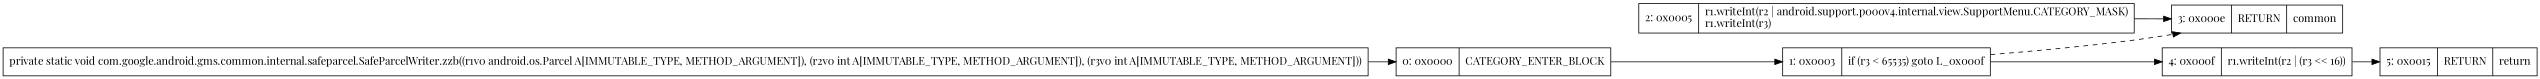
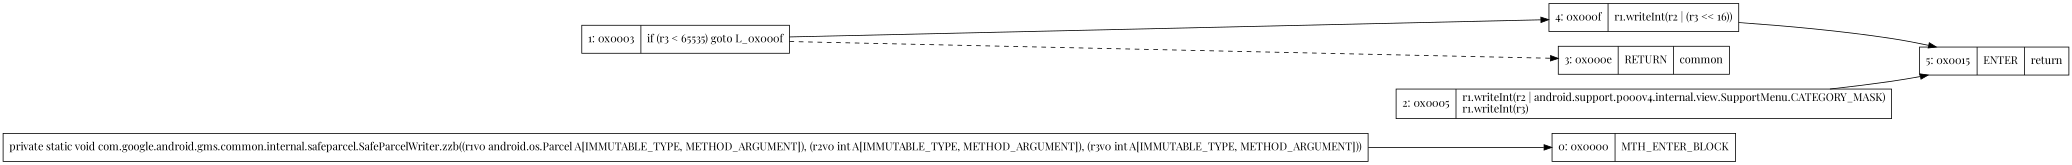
(2149, 19) -> (1875, 84)
(1535, 61) -> (1675, 147)
(2465, 61) -> (2001, 61)
(1693, 62) -> none
